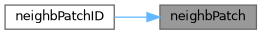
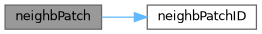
(131, 17) -> (118, 17)
